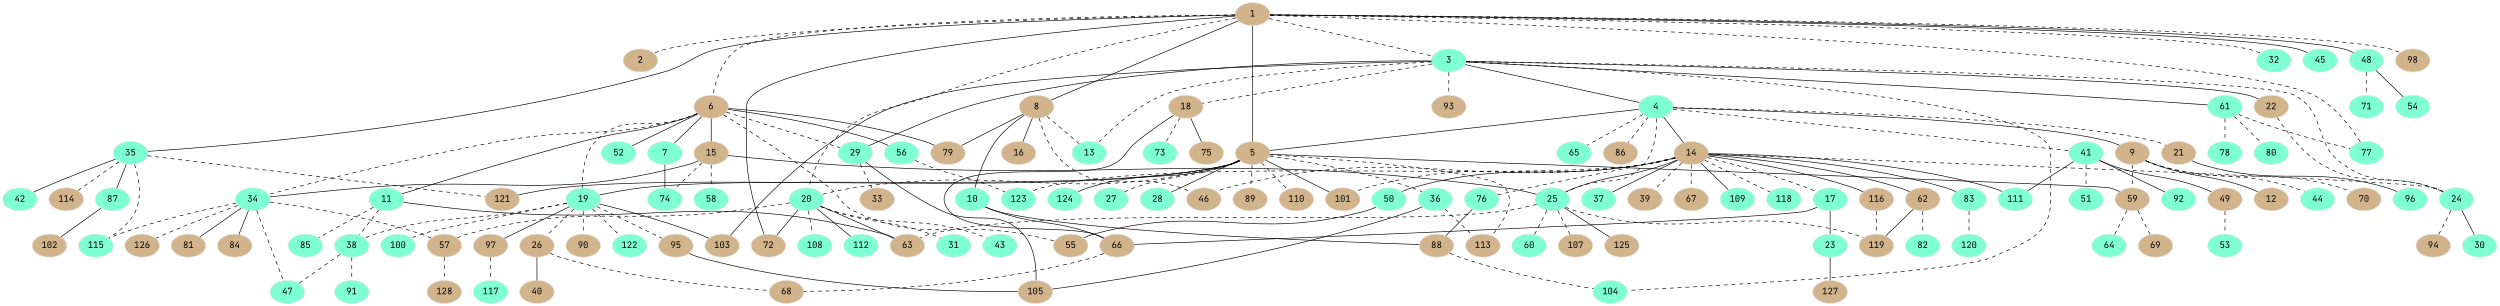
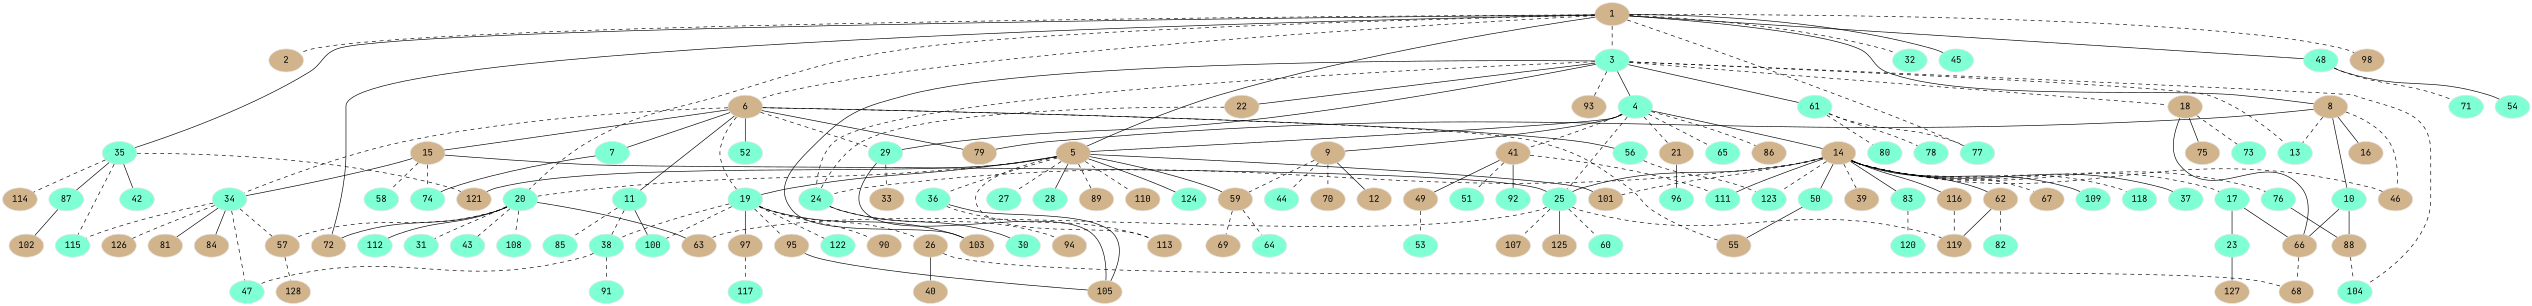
(2086, 153) -> (1513, 153)
(2055, 173) -> (1621, 169)
(539, 214) -> (639, 219)
